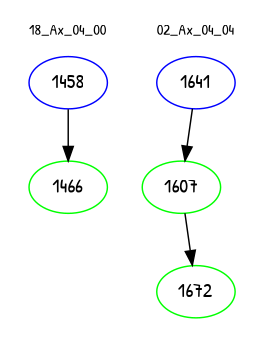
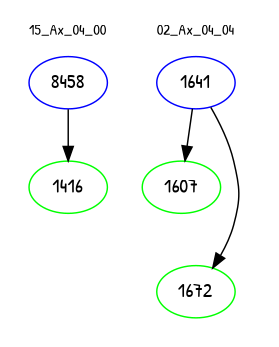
(68, 31) -> (68, 31)
(68, 83) -> (68, 83)
(68, 187) -> (68, 187)
(188, 232) -> (238, 180)
